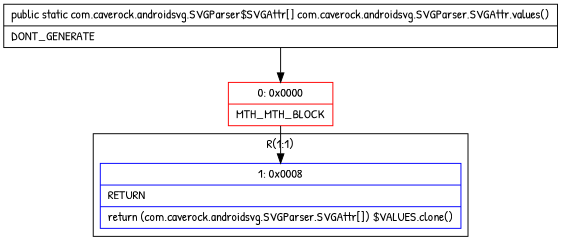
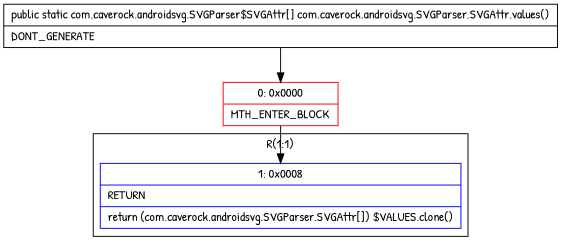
(281, 114) -> (281, 114)
